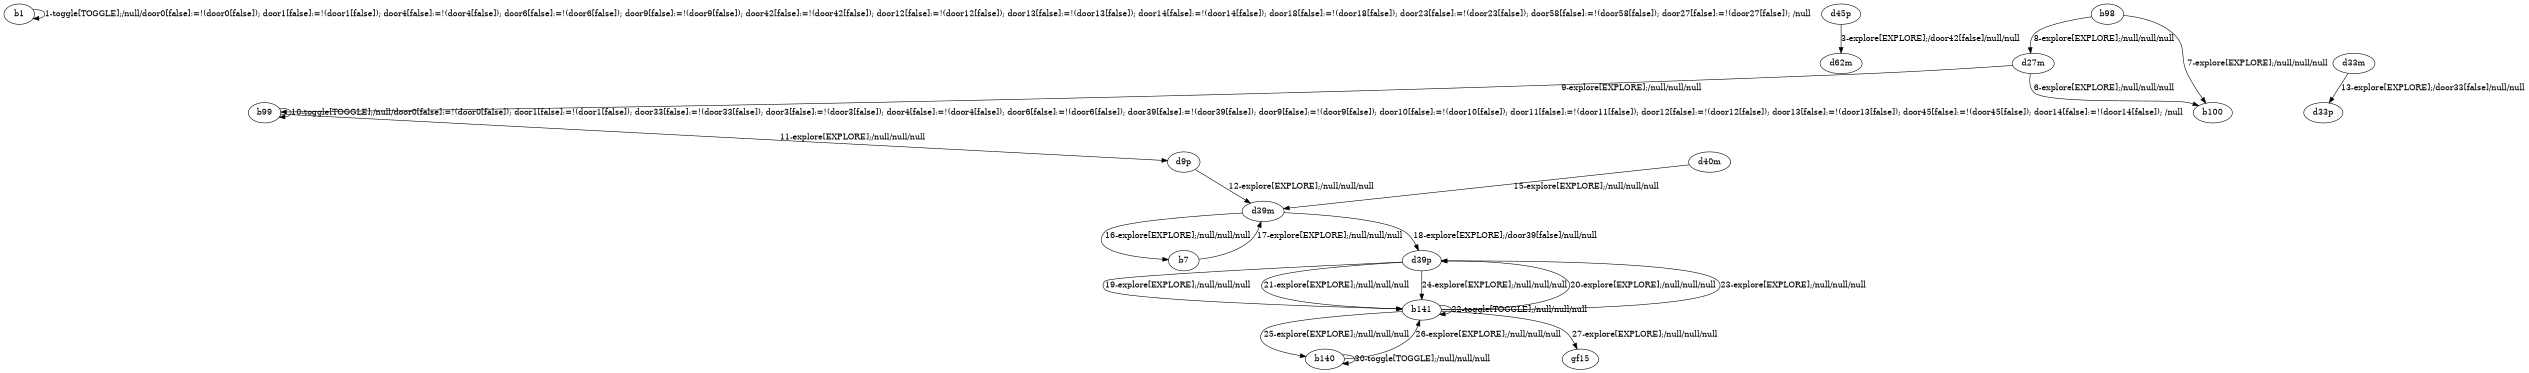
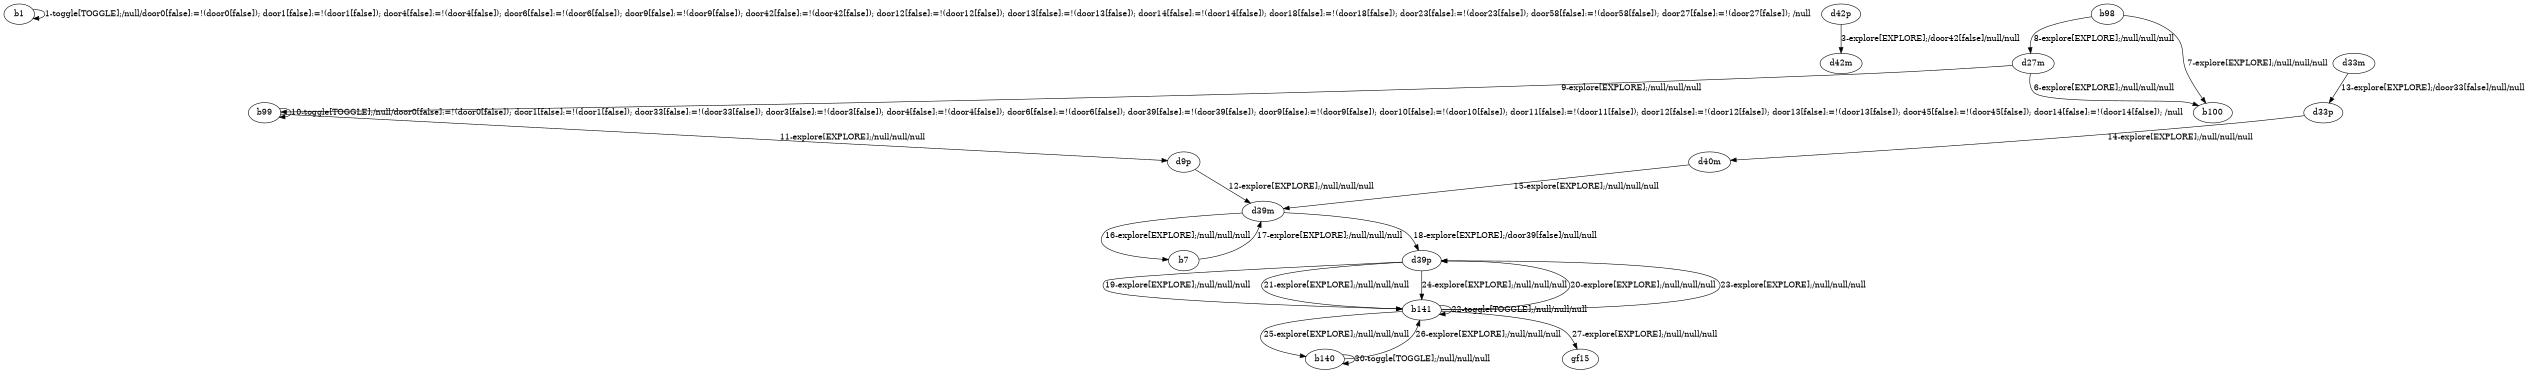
(1841, 14) -> (1841, 14)
(1841, 63) -> (1841, 63)
none -> (2021, 141)
